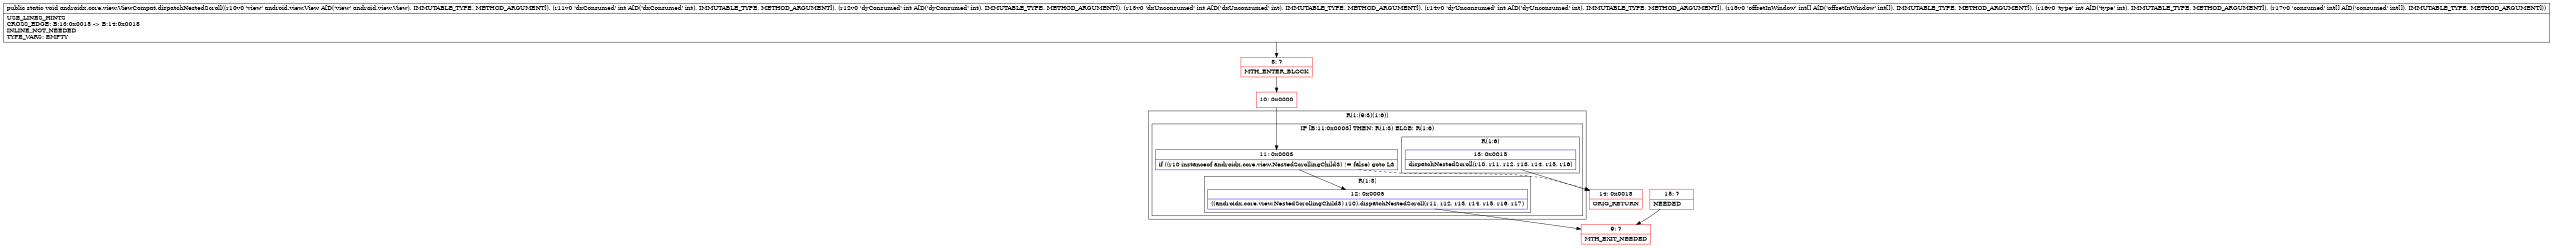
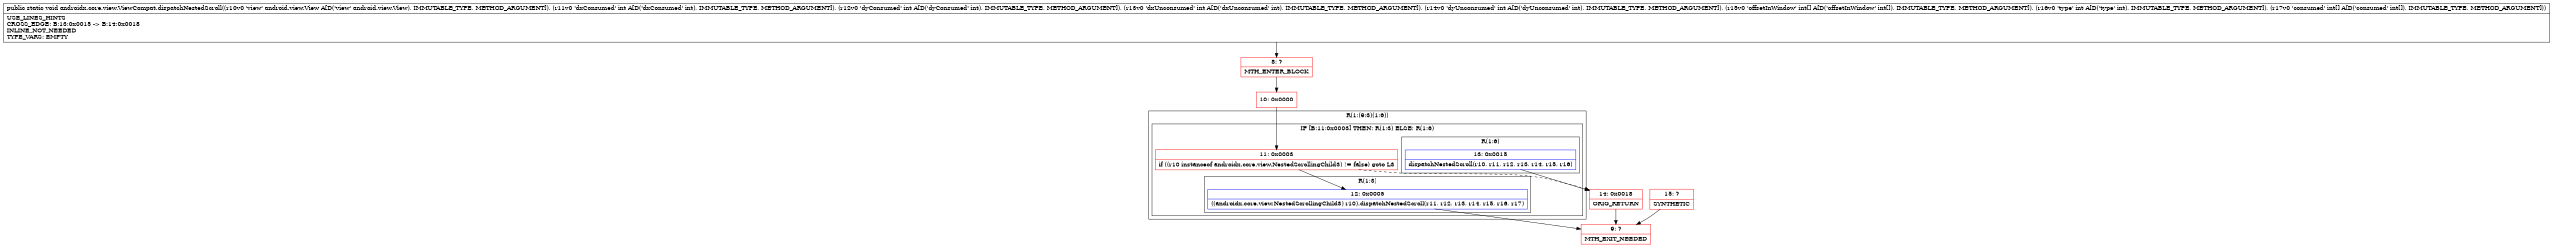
(1277, 160) -> (1277, 160)
(1667, 204) -> (1672, 204)
none -> (1616, 215)
